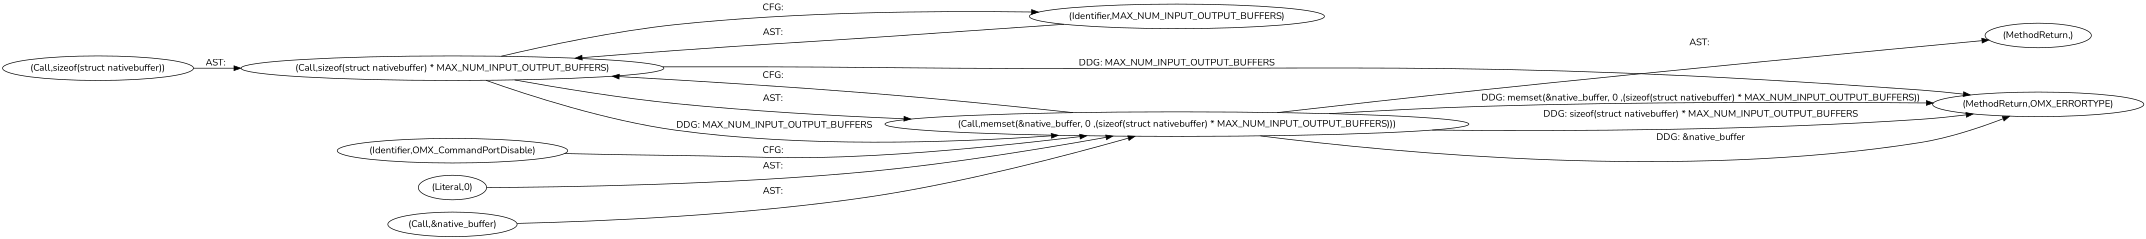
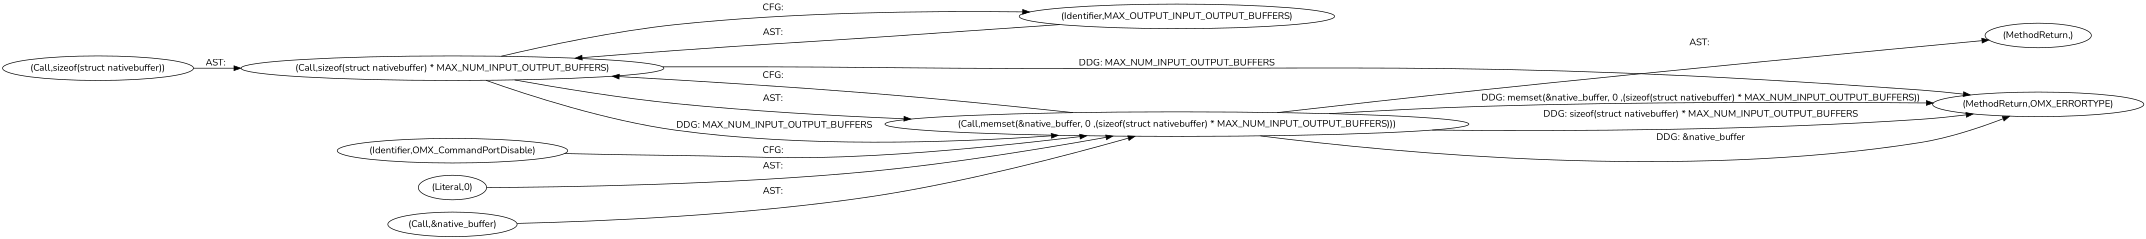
(1177, 16) -> (1177, 16)
